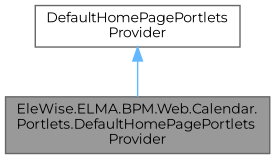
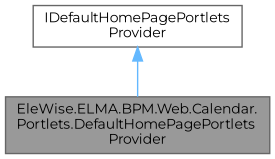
(138, 26) -> (138, 26)
